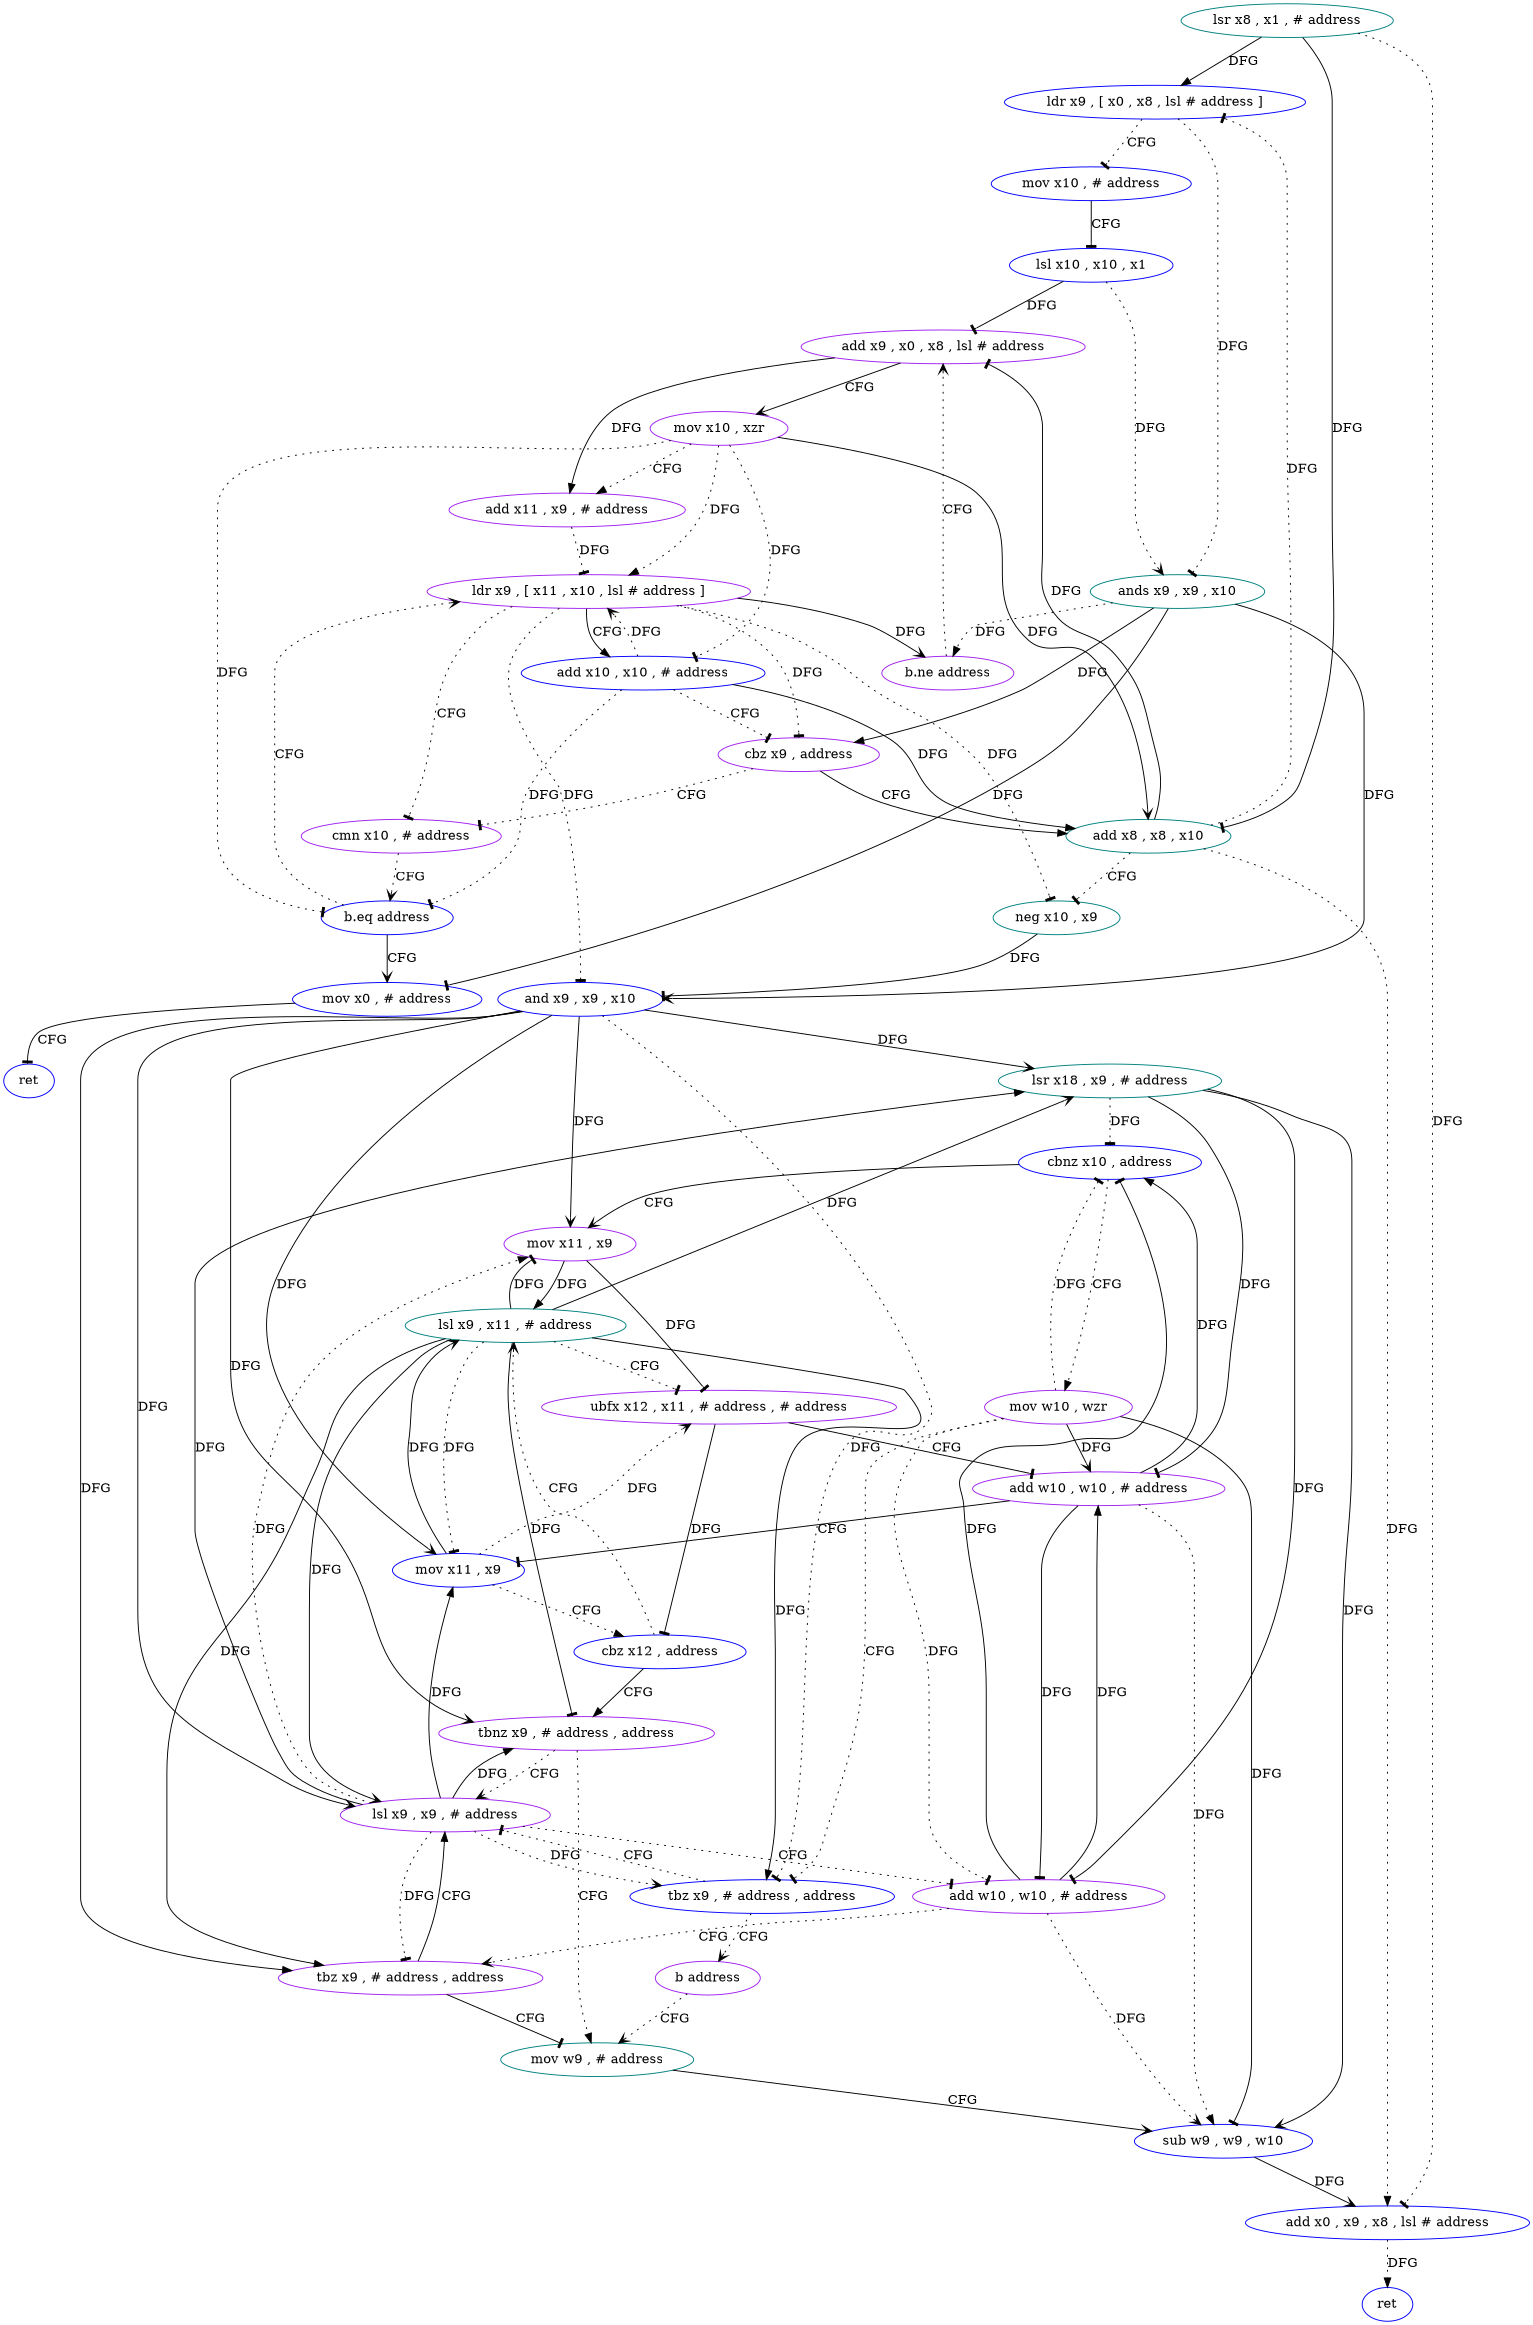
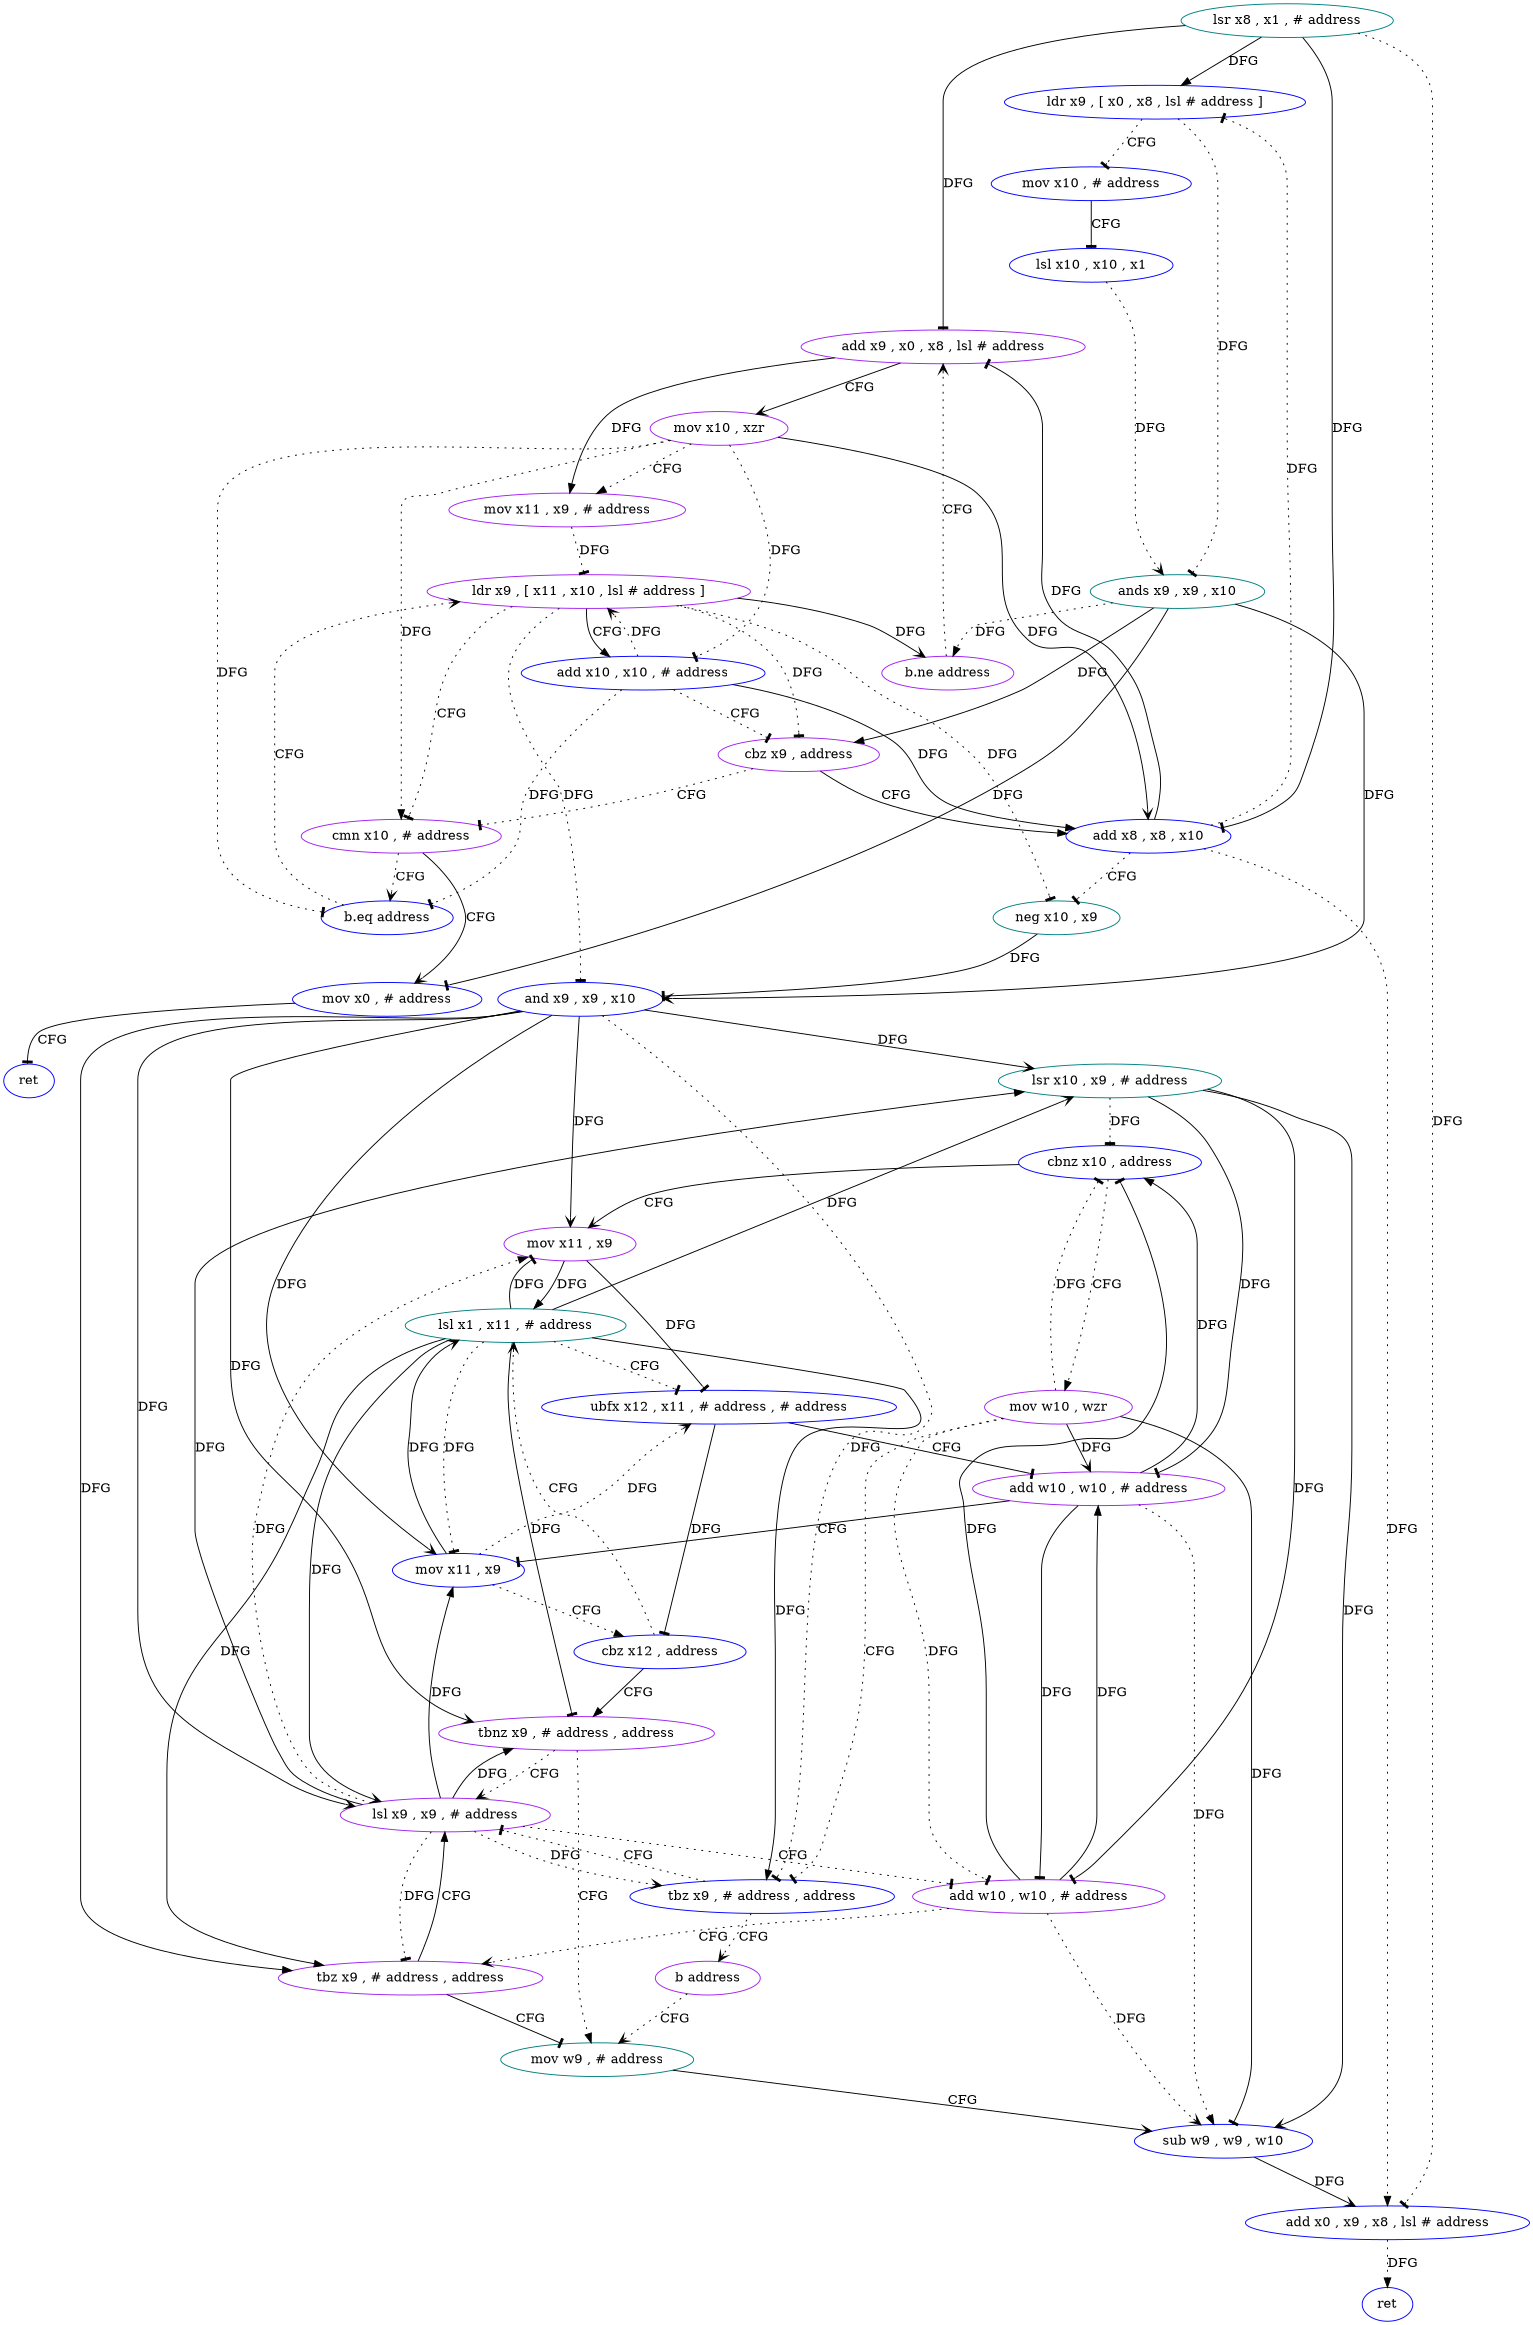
(1020, 305) -> (951, 82)
(567, 510) -> (567, 510)
(698, 521) -> (401, 518)
(1148, 836) -> (1148, 836)
(387, 954) -> (465, 916)
(1110, 1081) -> (1110, 1081)
(516, 1326) -> (516, 1326)
(719, 1407) -> (719, 1407)
